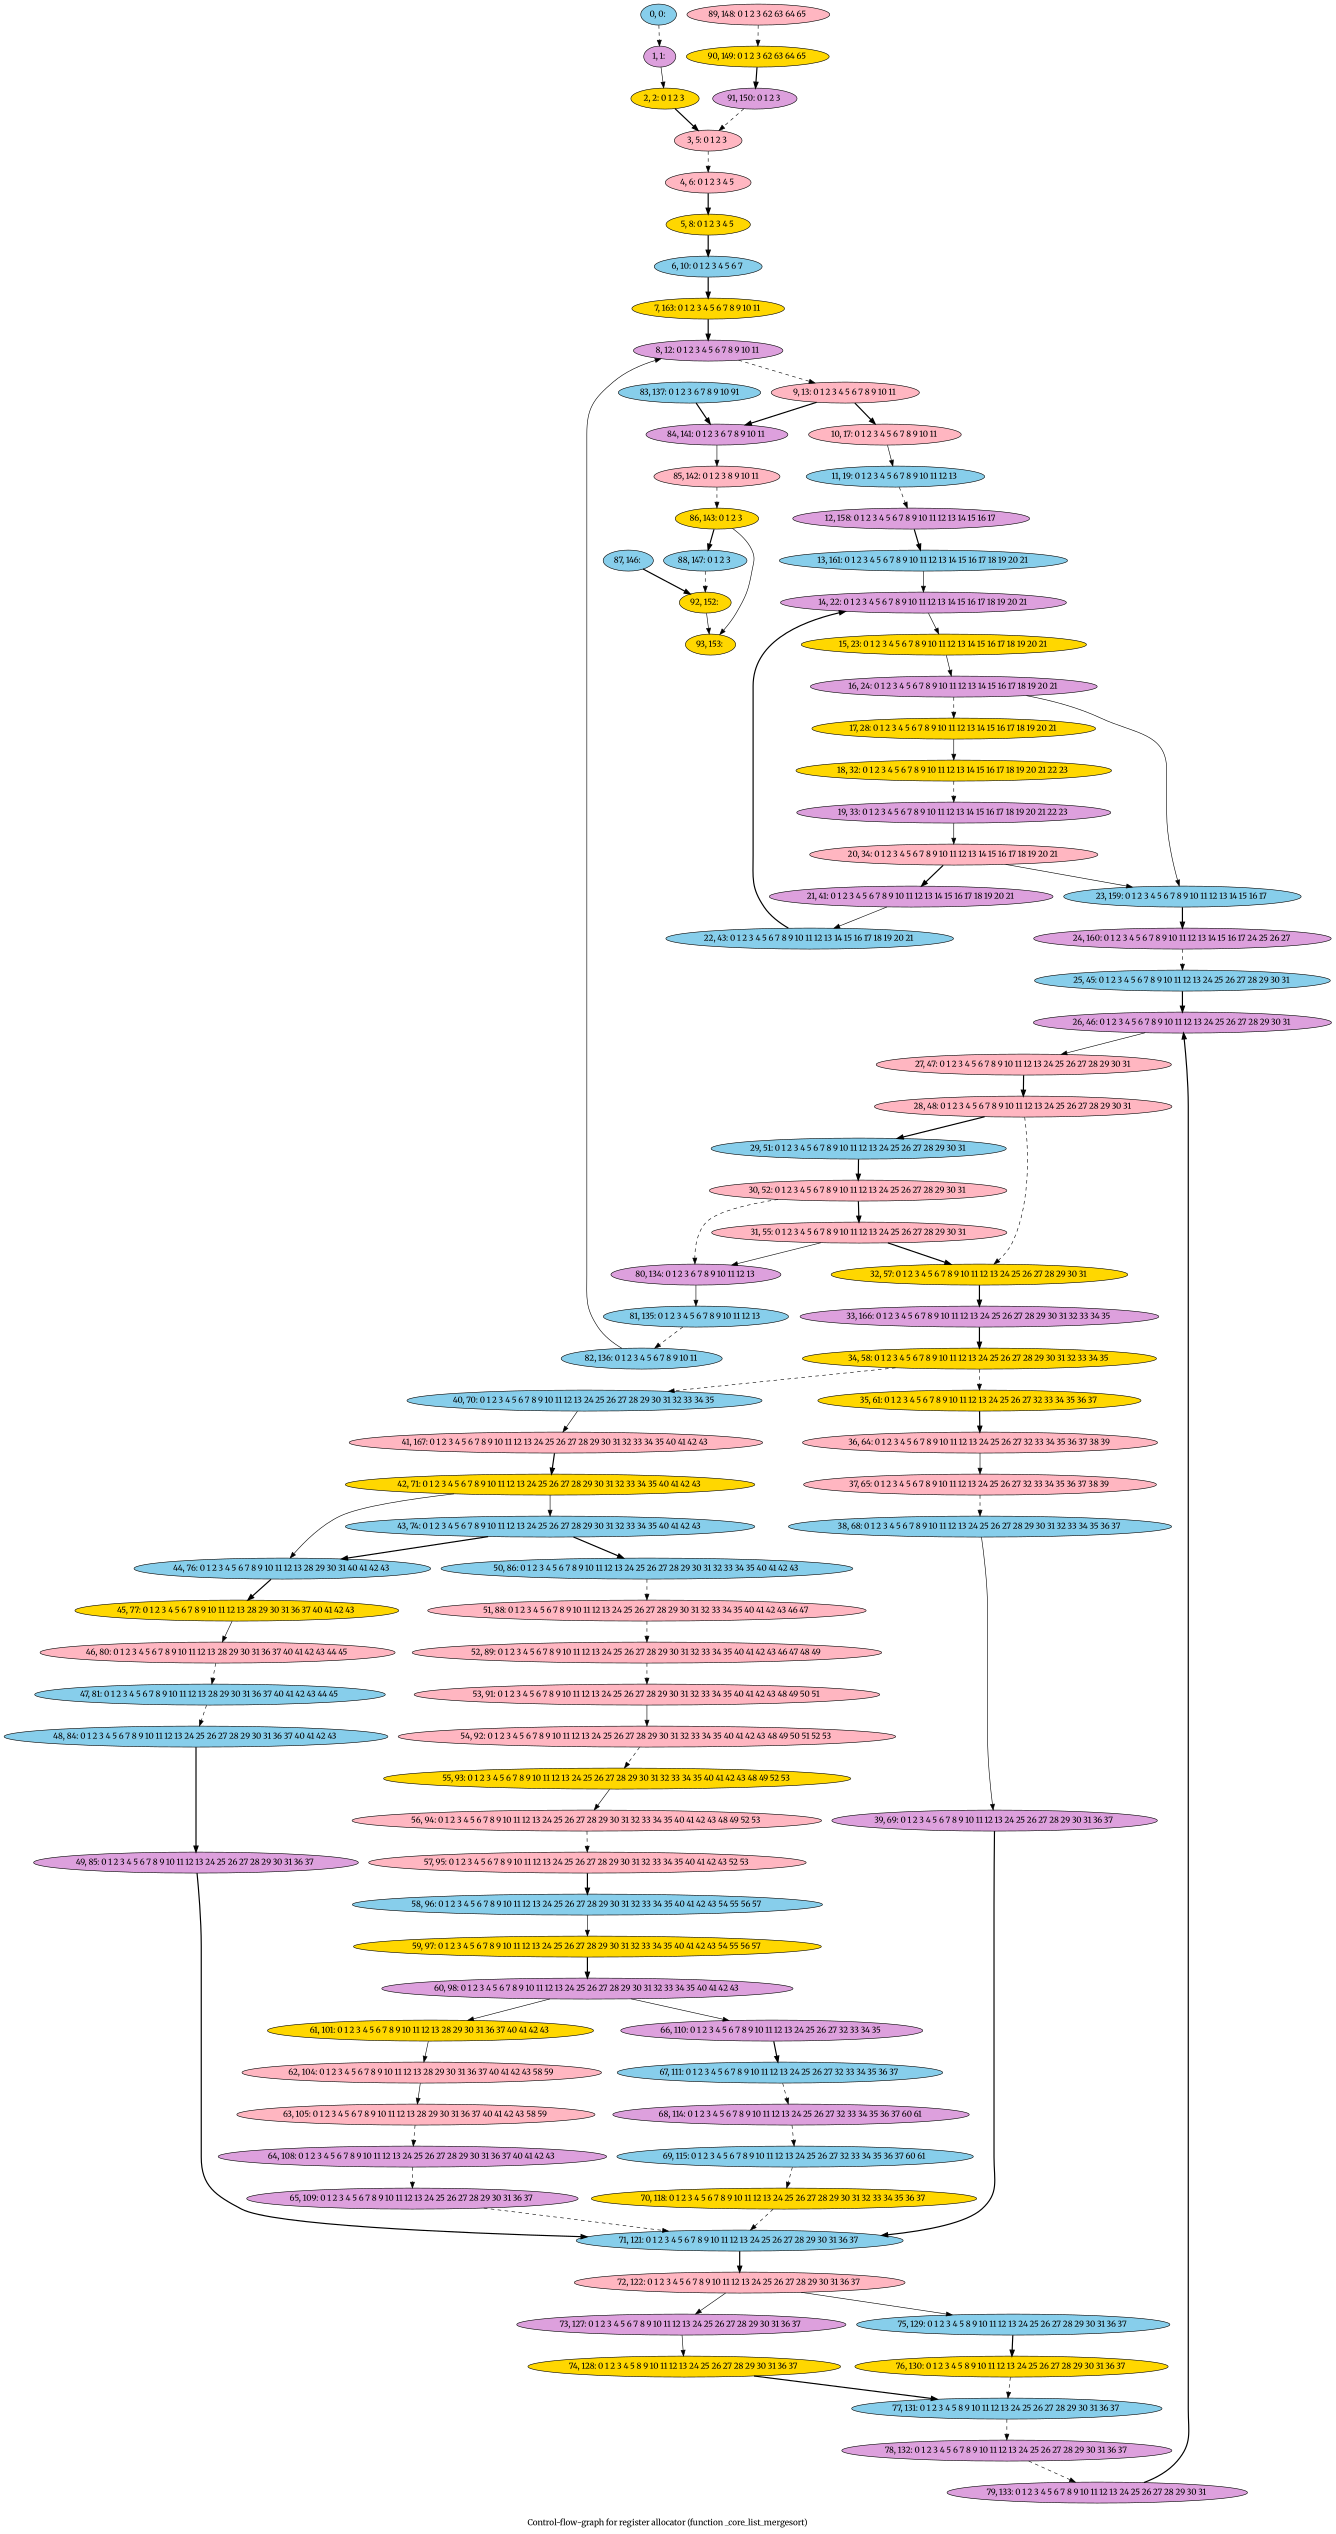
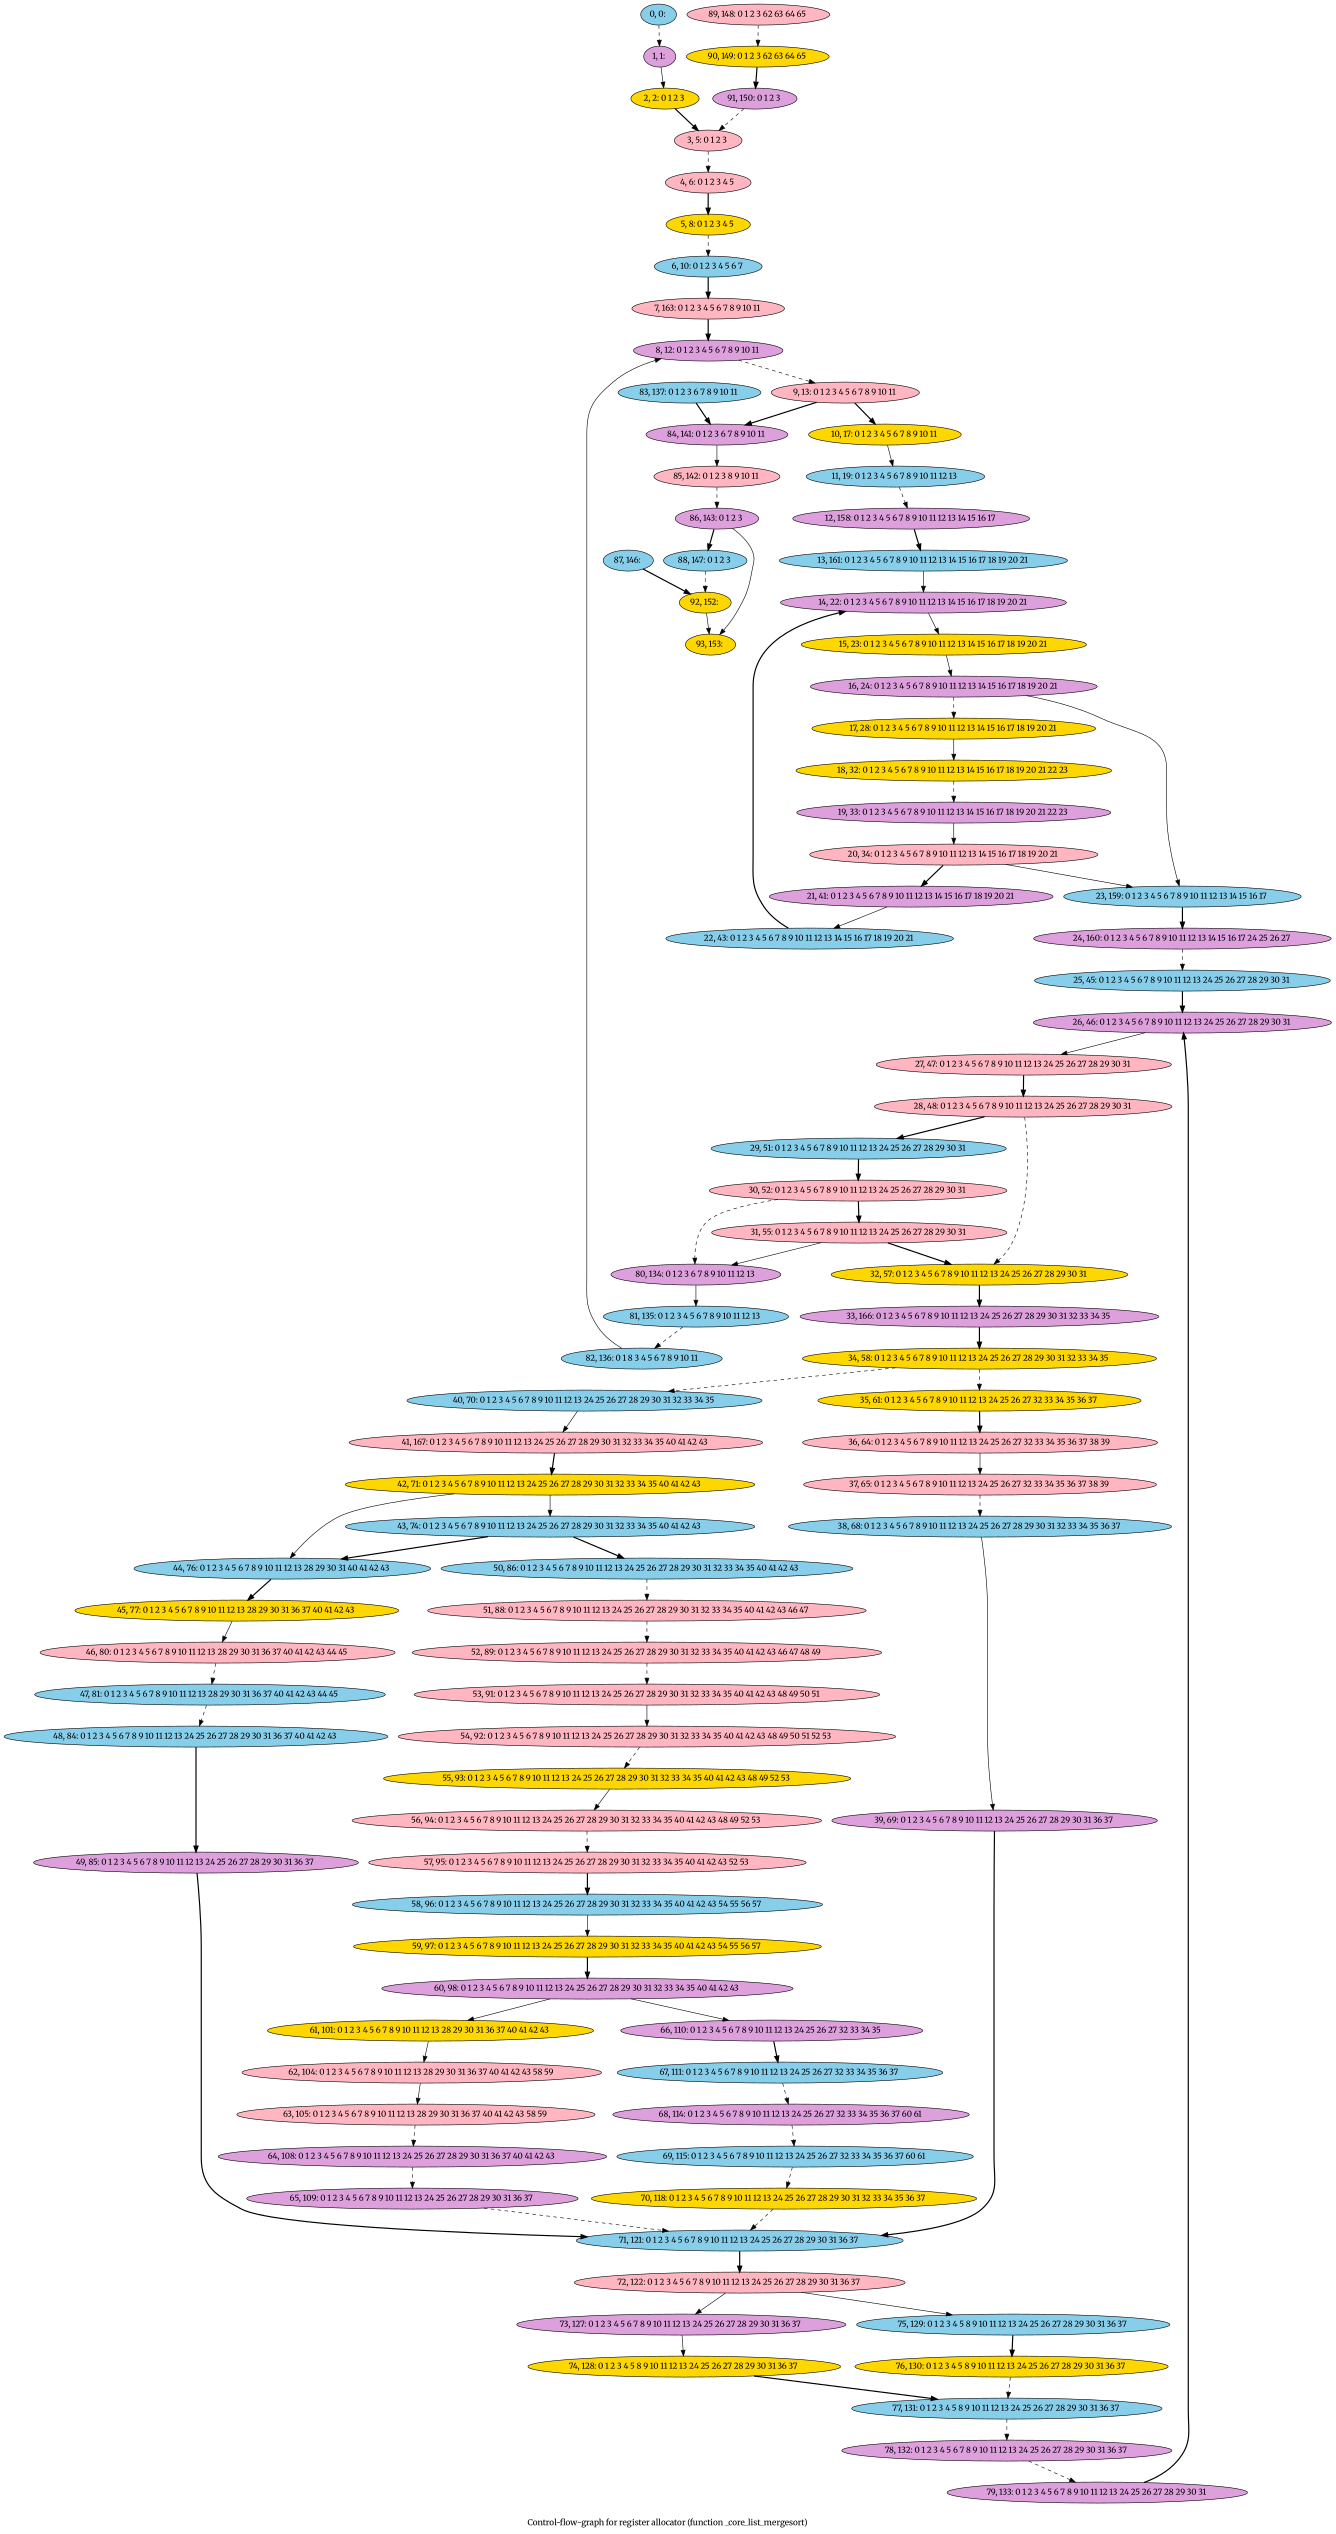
(708, 243) -> (708, 243)
(708, 309) -> (708, 309)
(690, 393) -> (690, 393)
(885, 435) -> (885, 435)
(717, 519) -> (717, 519)
(642, 1359) -> (642, 1359)
